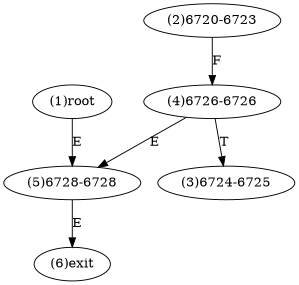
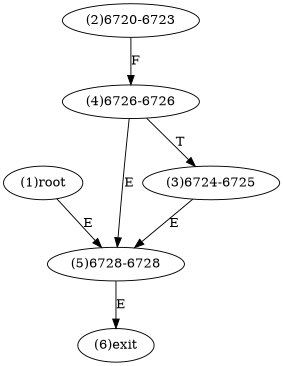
none -> (167, 220)
